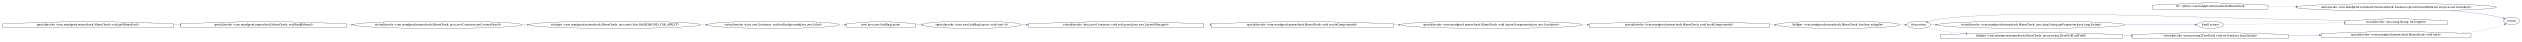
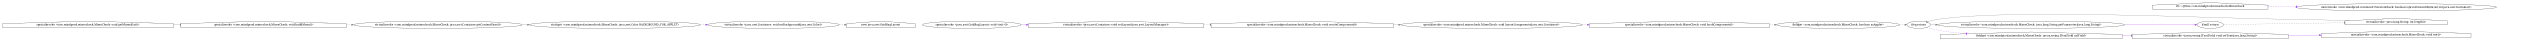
(2512, 21) -> none
(918, 25) -> none
